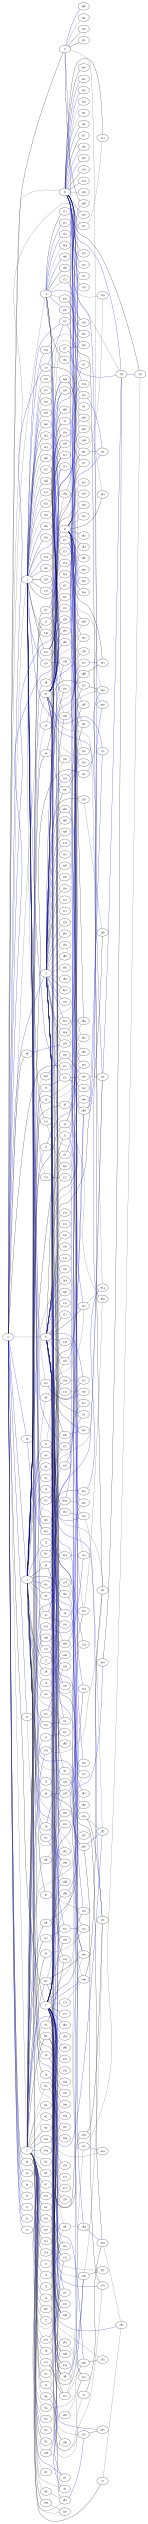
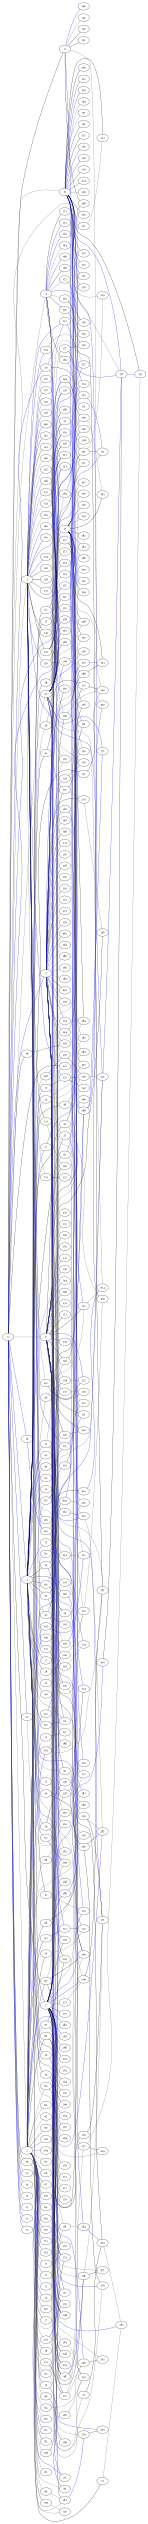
(72, 1977) -> (72, 1977)
